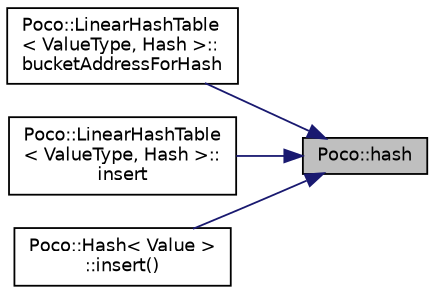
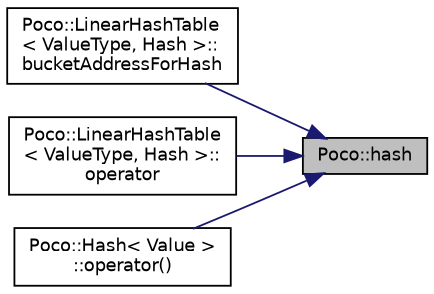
(123, 156) -> (123, 156)
(123, 257) -> (123, 257)
